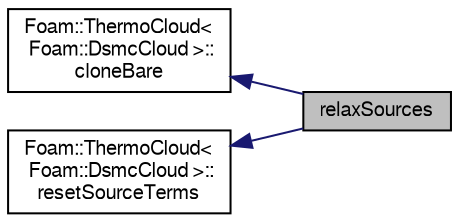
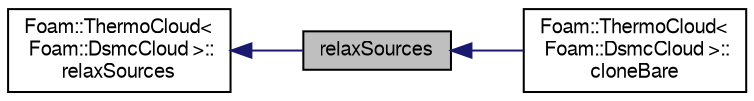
(277, 88) -> (498, 51)
(119, 172) -> (119, 51)
